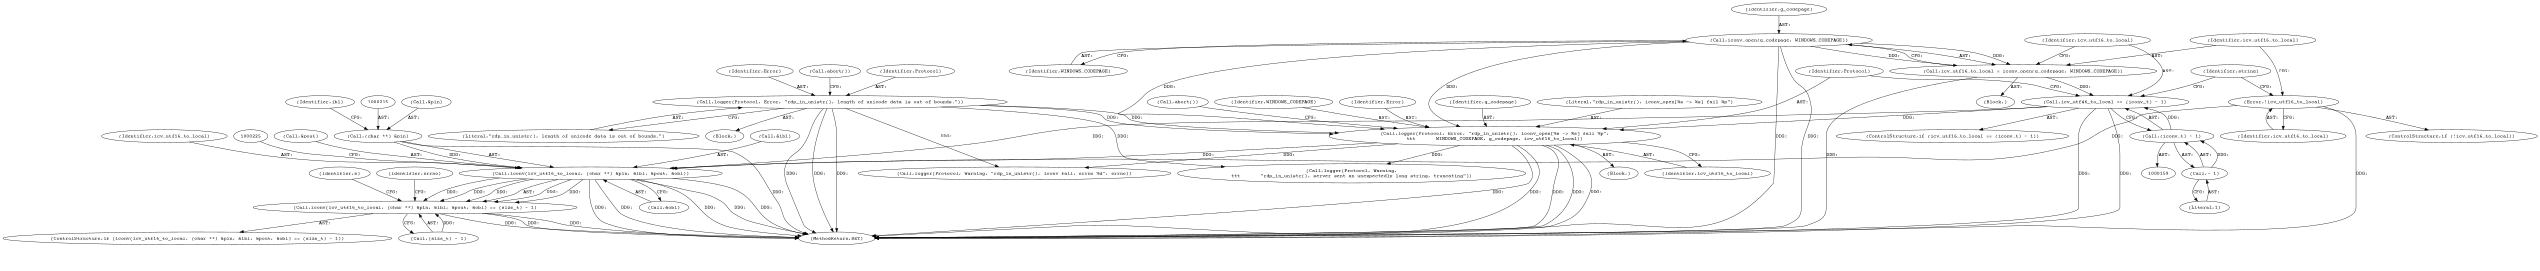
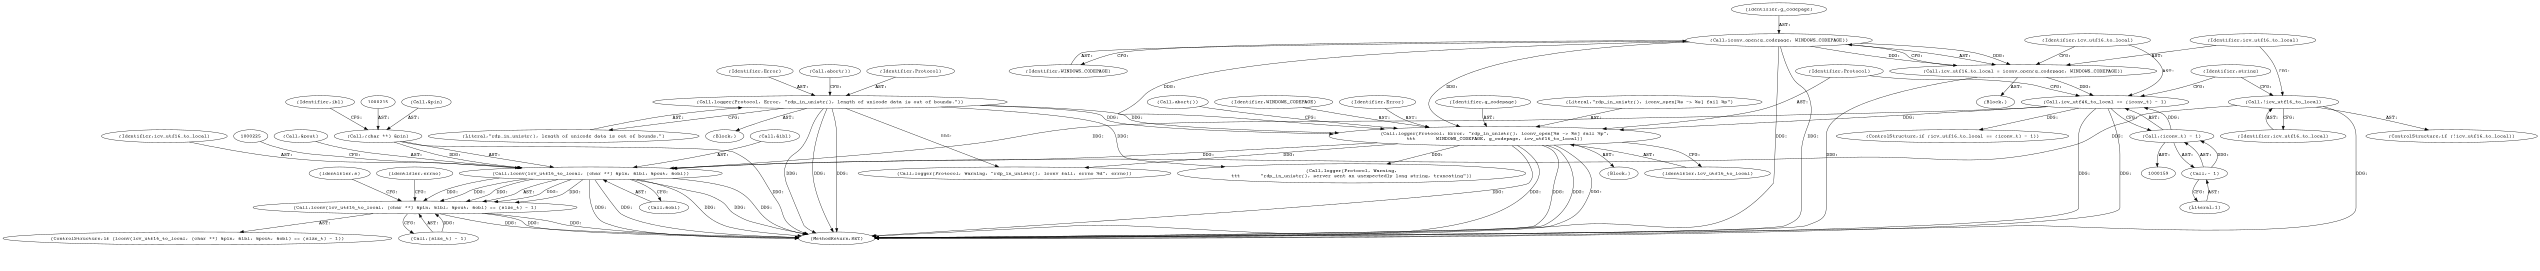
(2283, 102) -> (2283, 102)
(2054, 118) -> (2054, 118)
